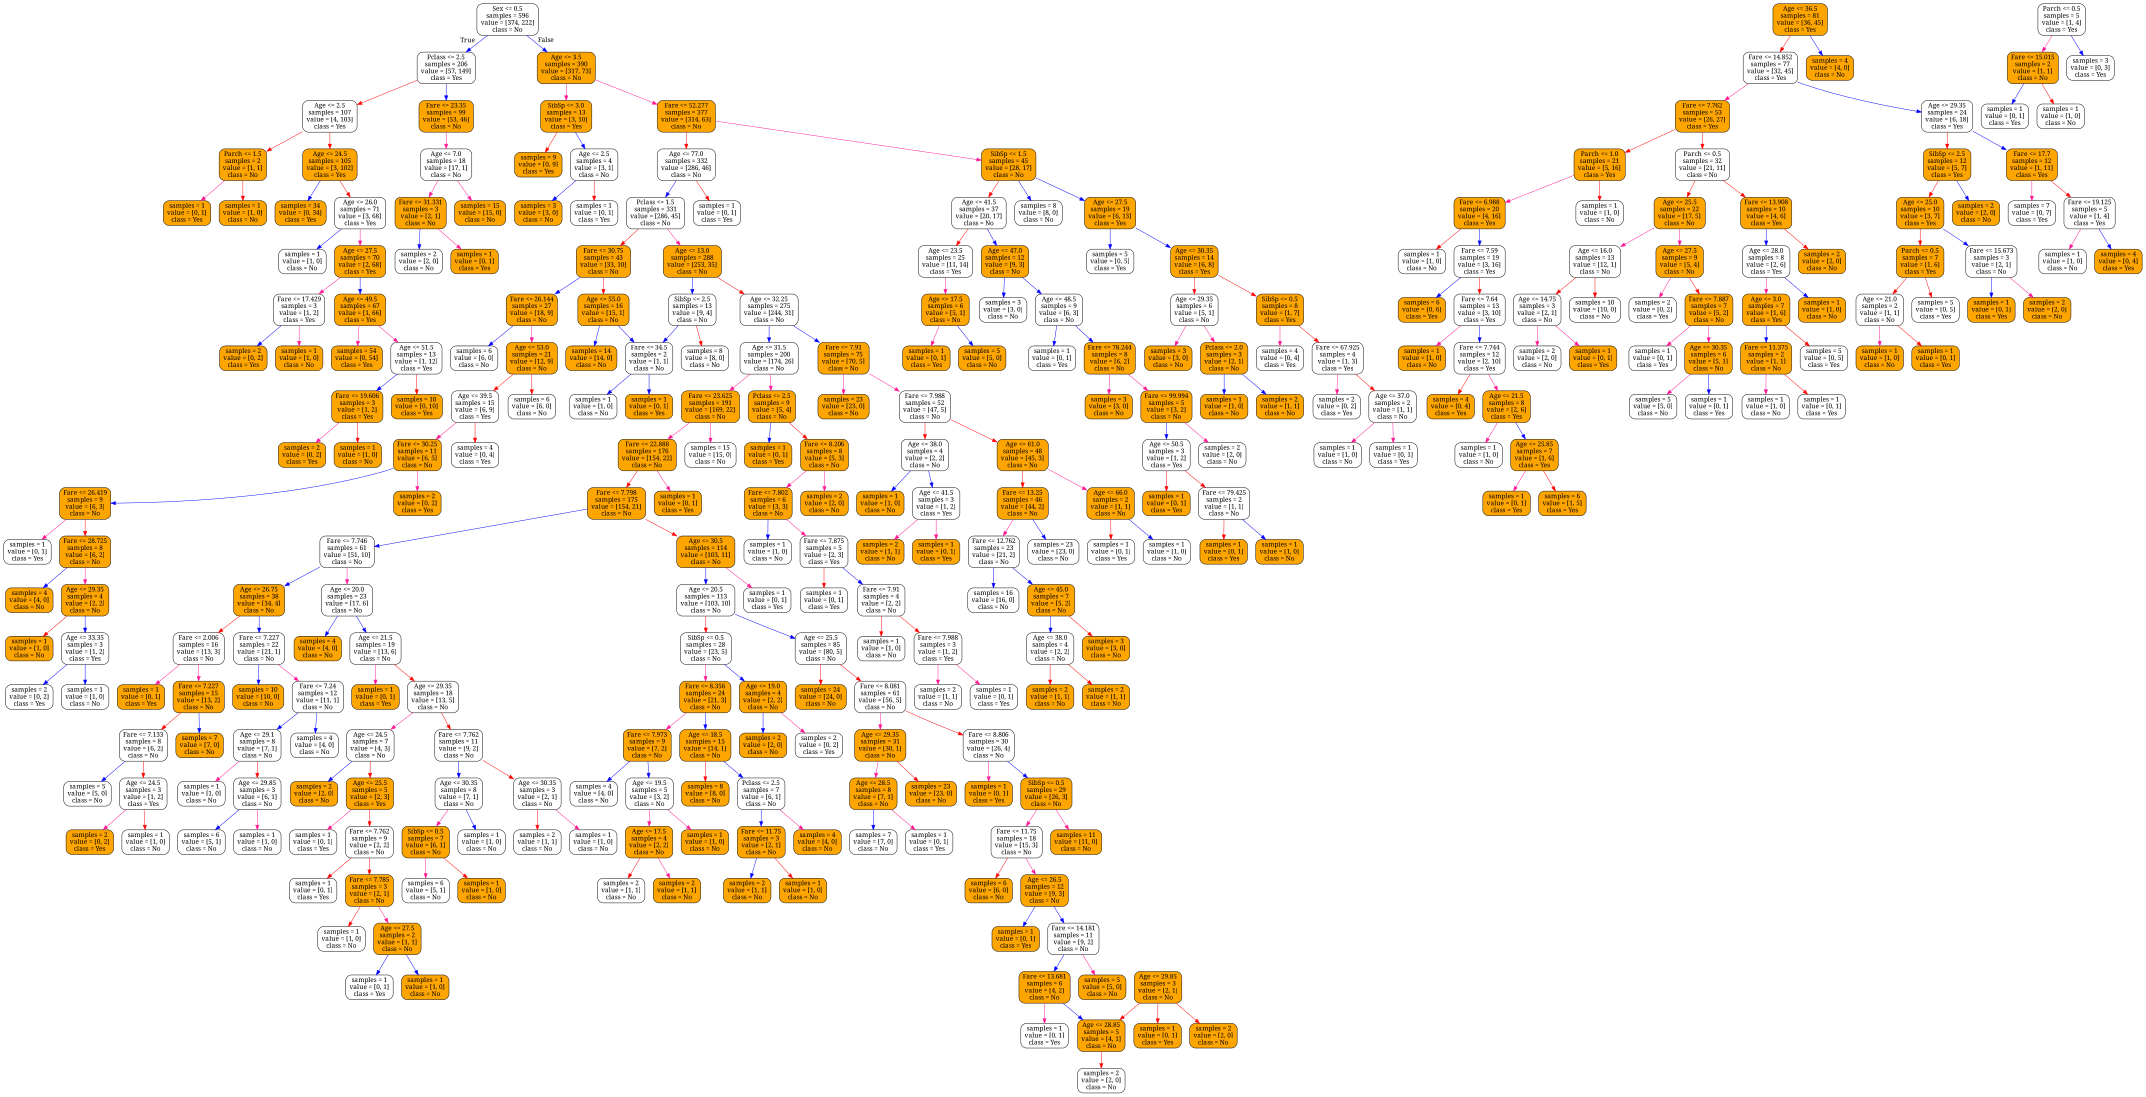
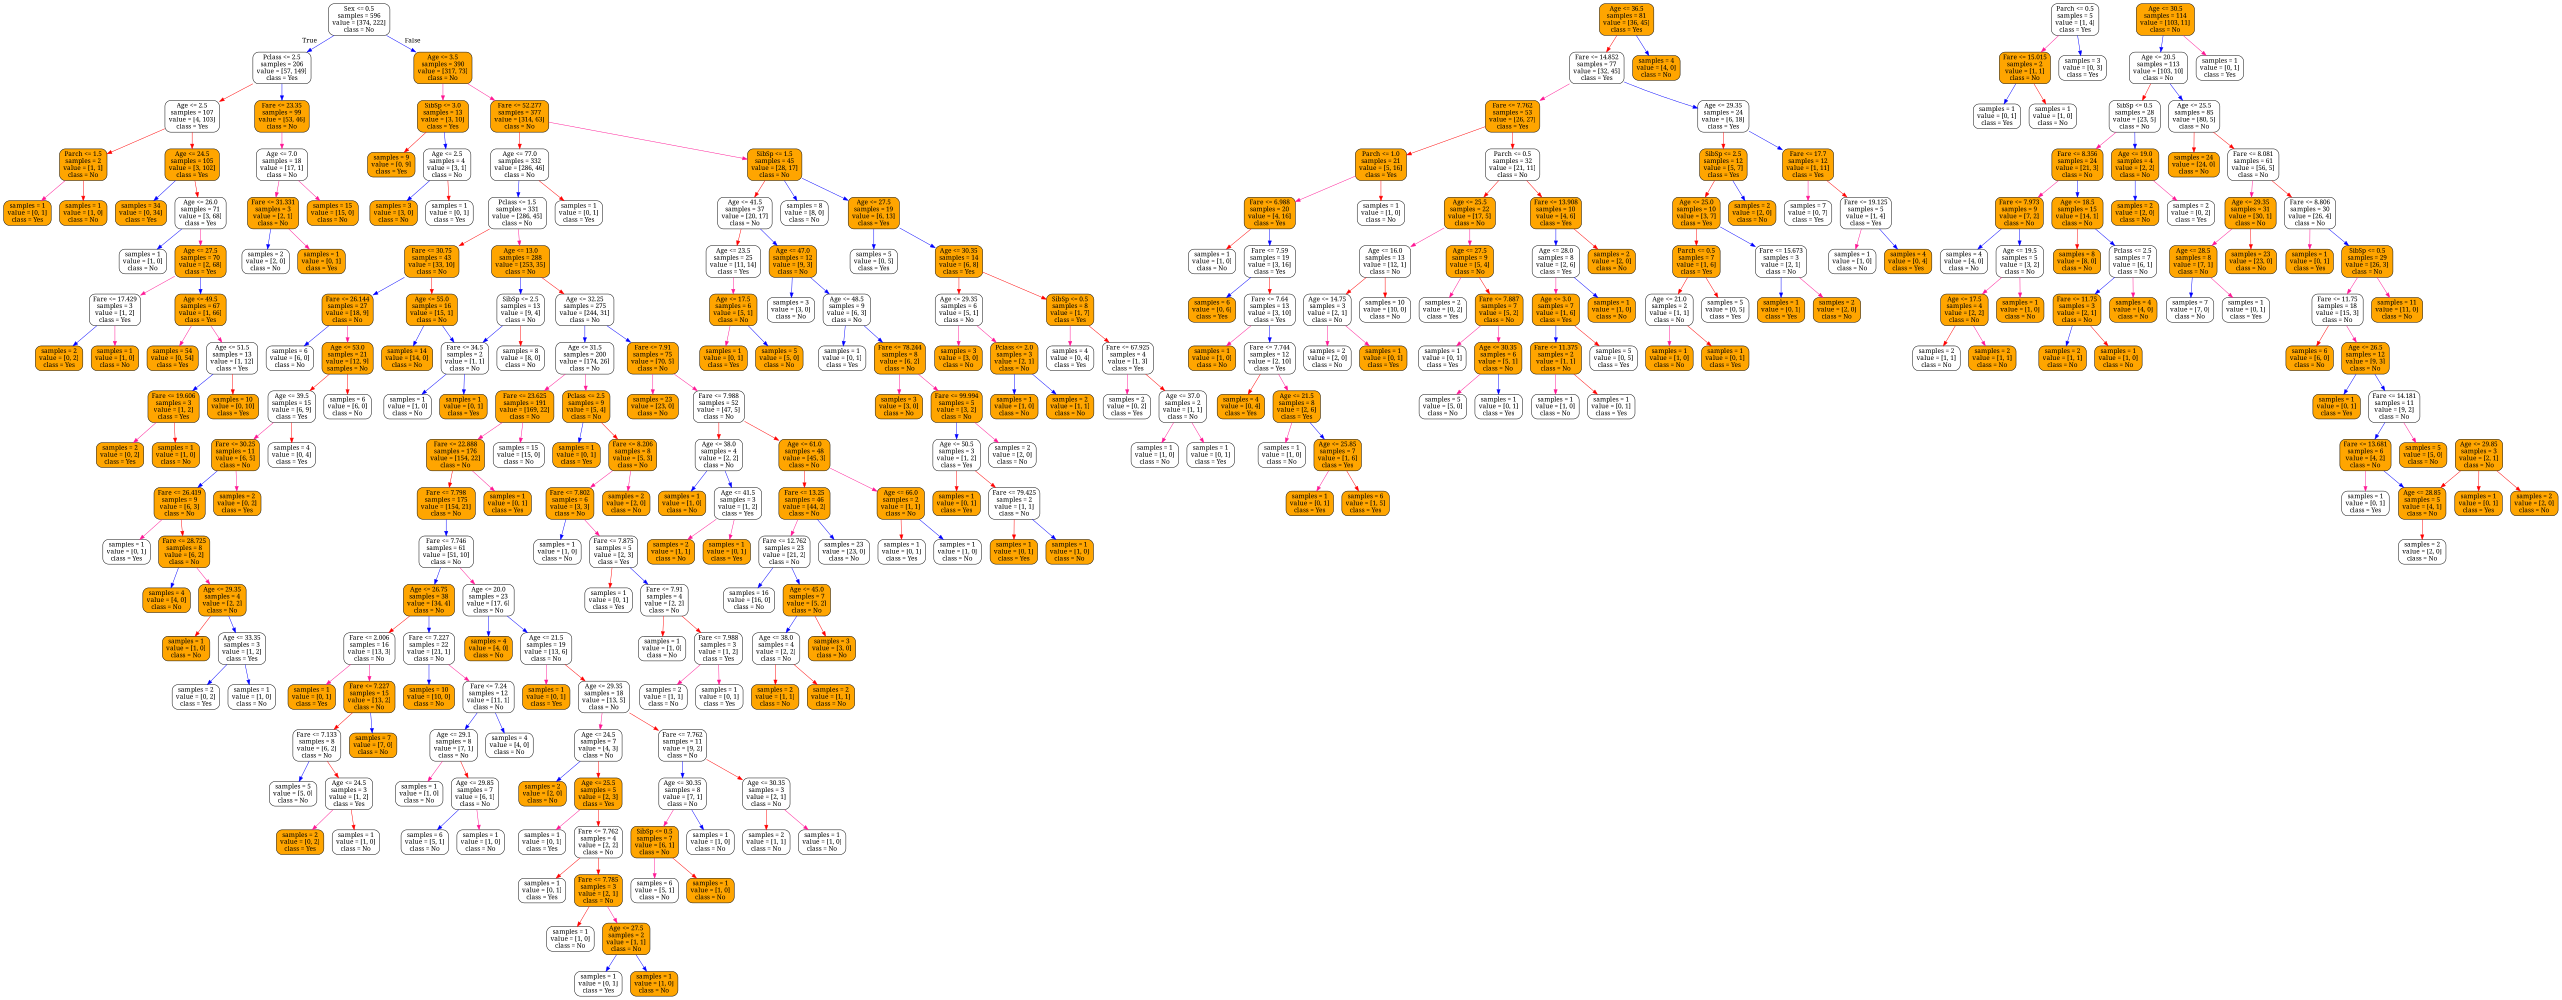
(532, 358) -> (348, 358)
(659, 527) -> none
(257, 794) -> (475, 794)
(369, 842) -> (598, 842)
